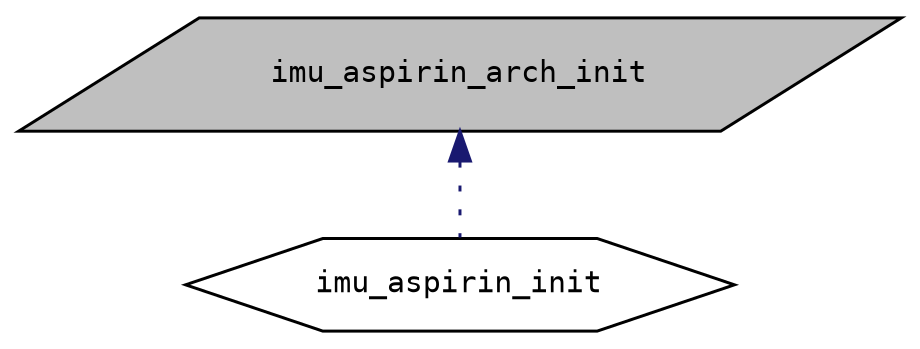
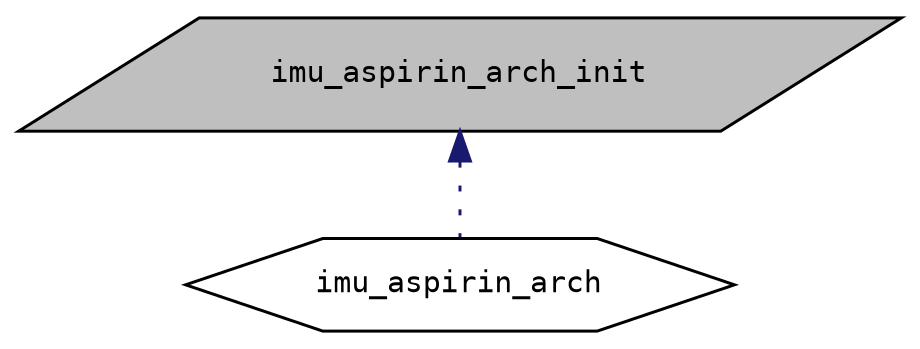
(460, 285) -> (460, 285)
